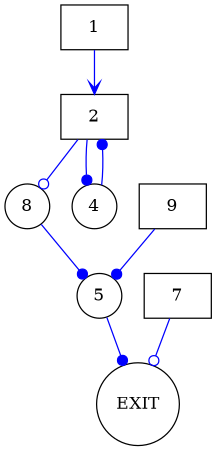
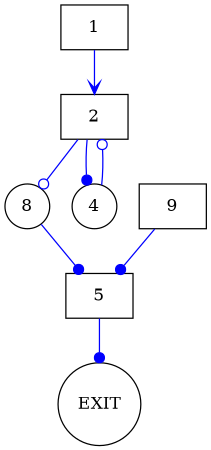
(103, 167) -> (103, 167)
(99, 296) -> (99, 296)
(178, 296) -> none
